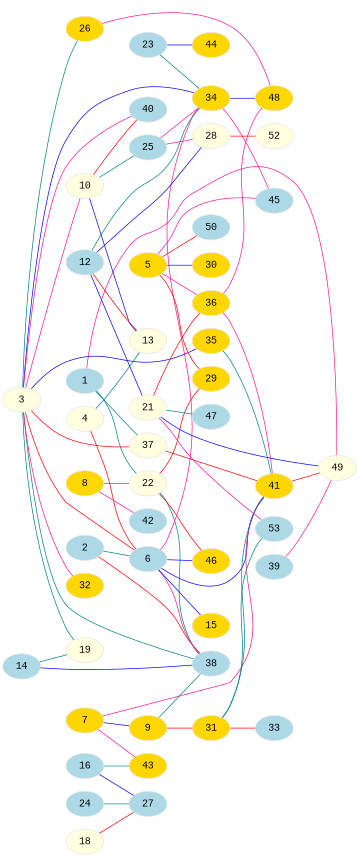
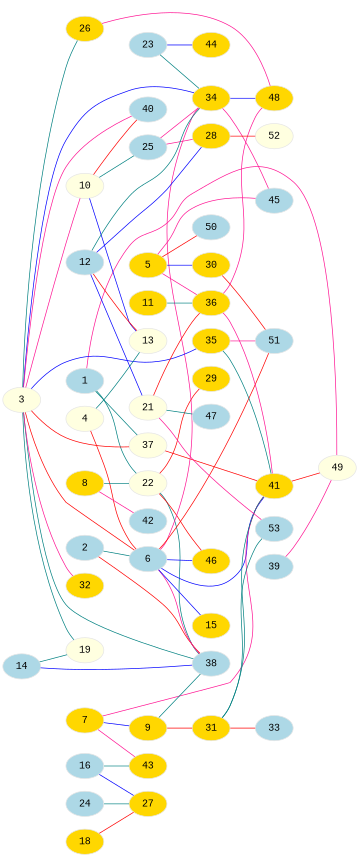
(211, 136) -> (211, 136)
none -> (148, 303)
(180, 322) -> none
none -> (274, 341)
(237, 450) -> none
(148, 804) -> (148, 804)
(85, 842) -> (85, 842)
